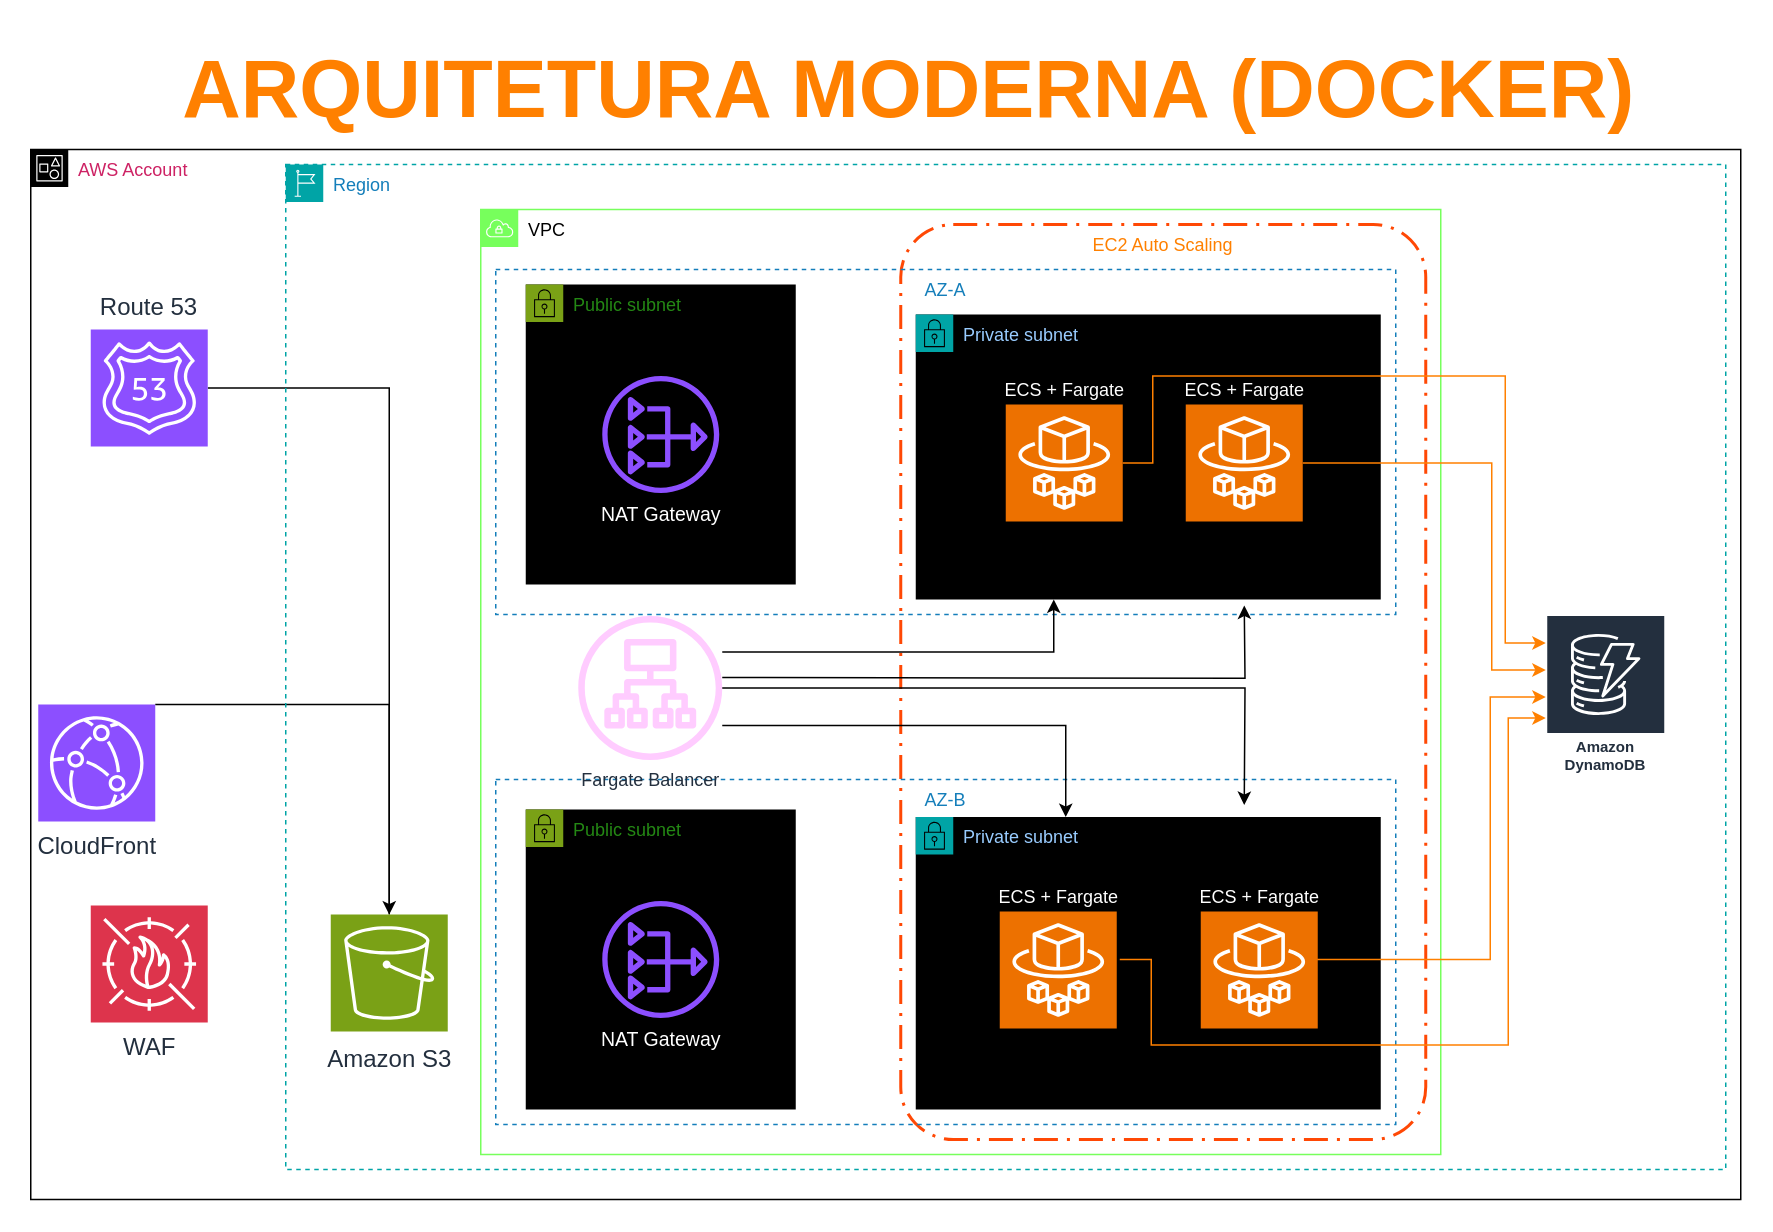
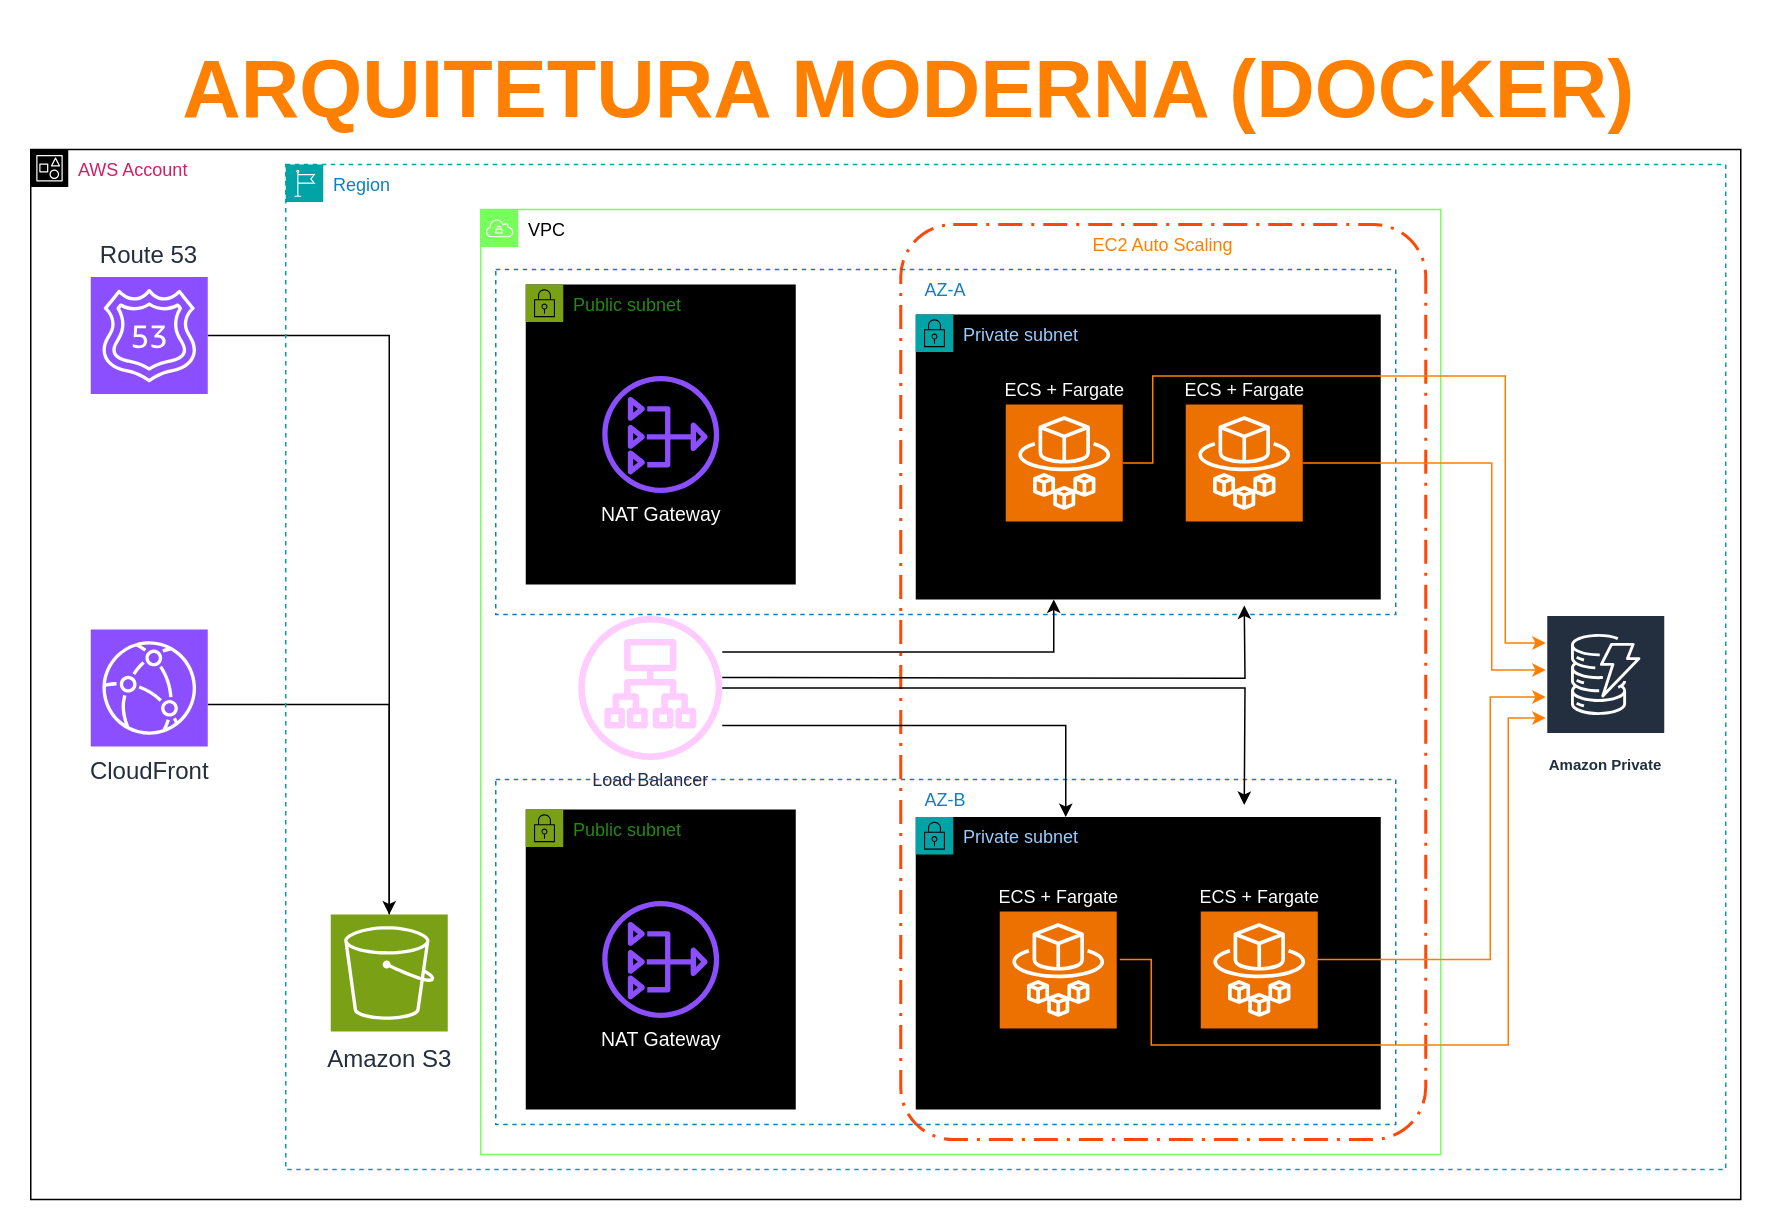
(149, 388) -> (149, 335)
(1606, 755) -> (1606, 764)
(97, 763) -> (149, 688)
(651, 781) -> (651, 781)
(149, 964) -> none
